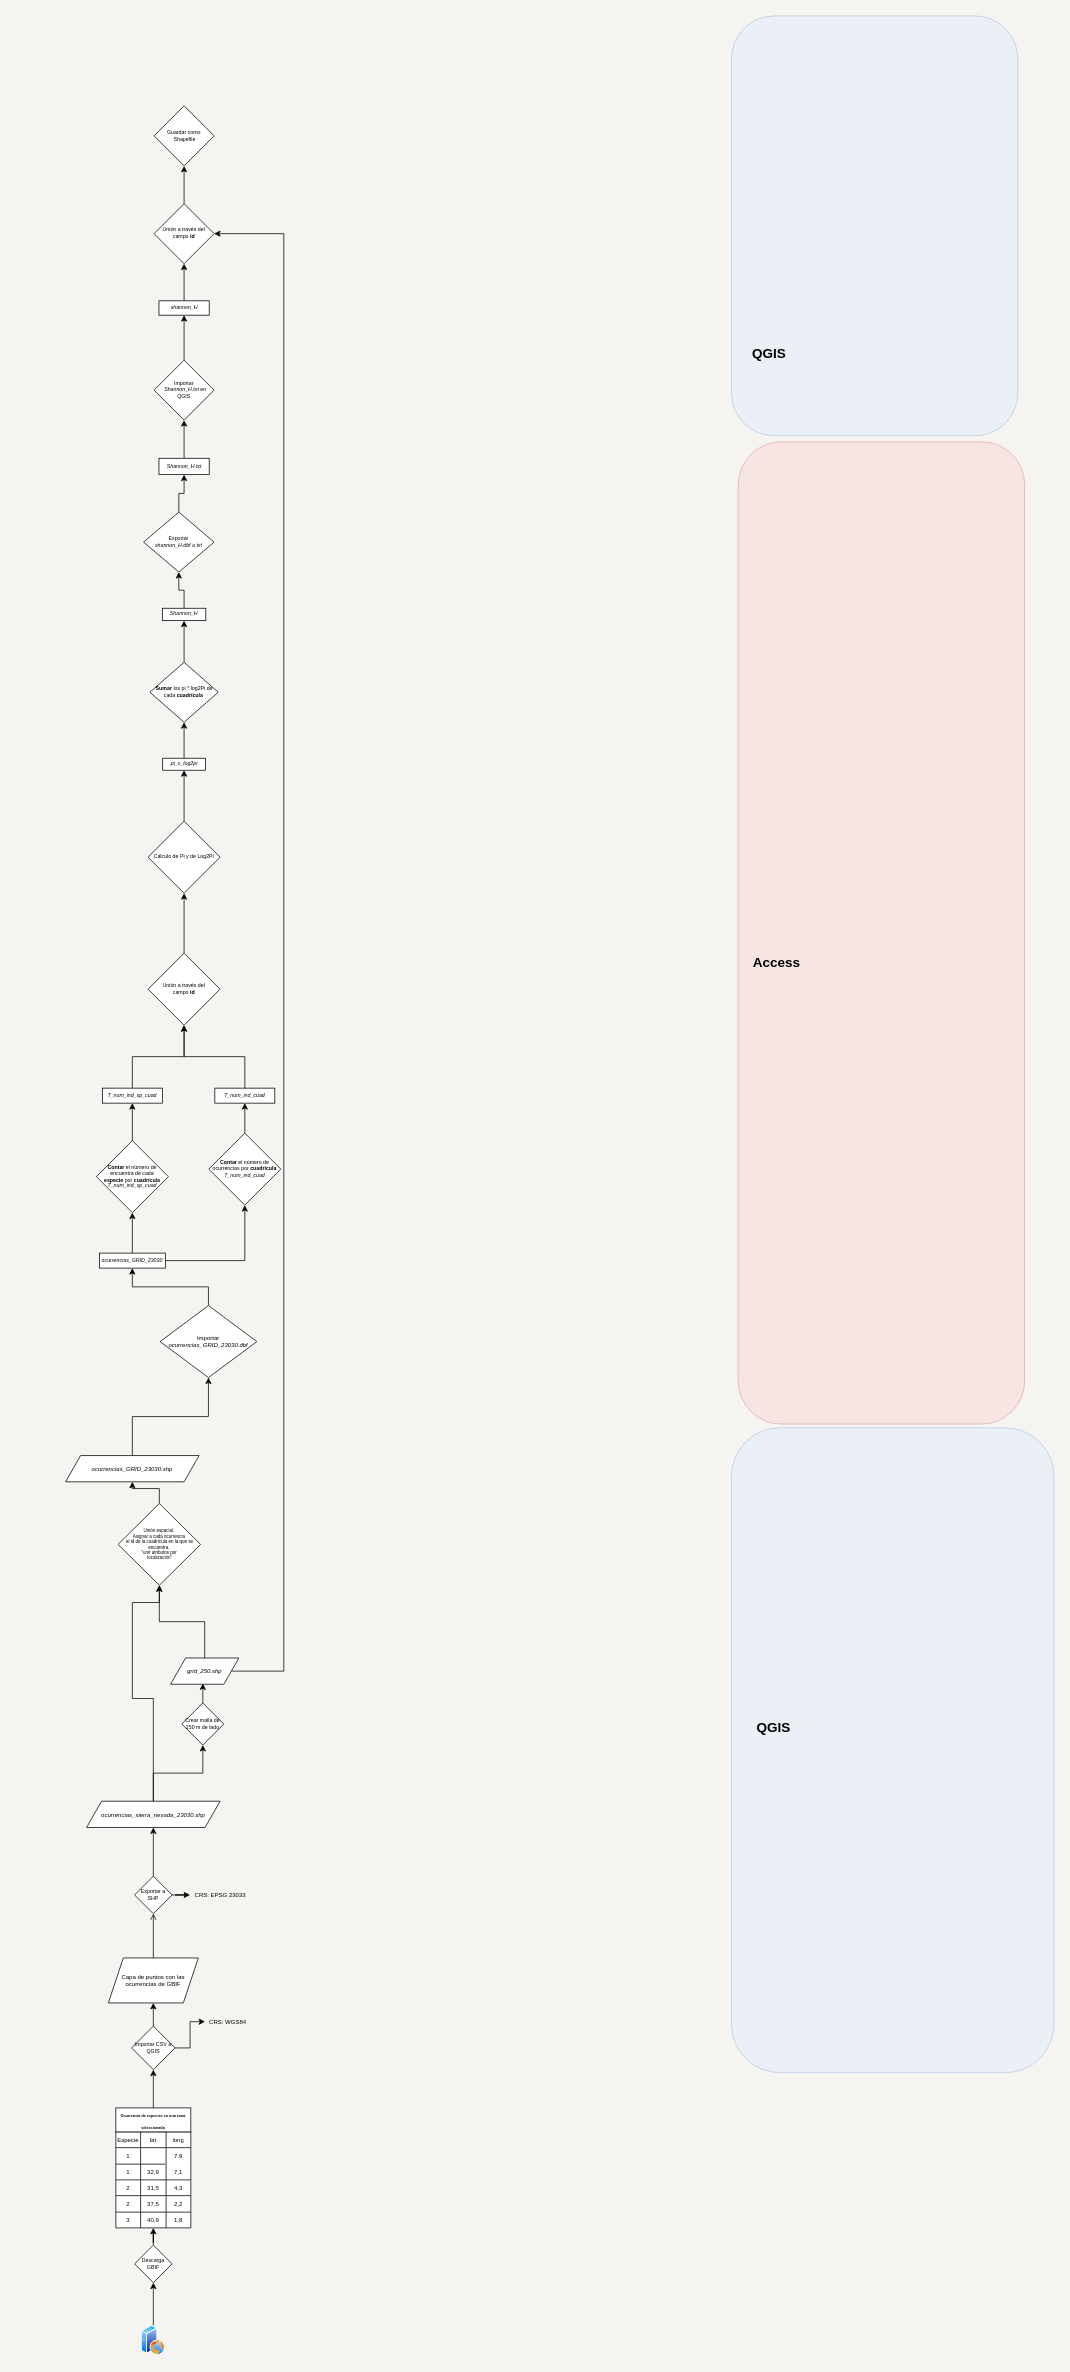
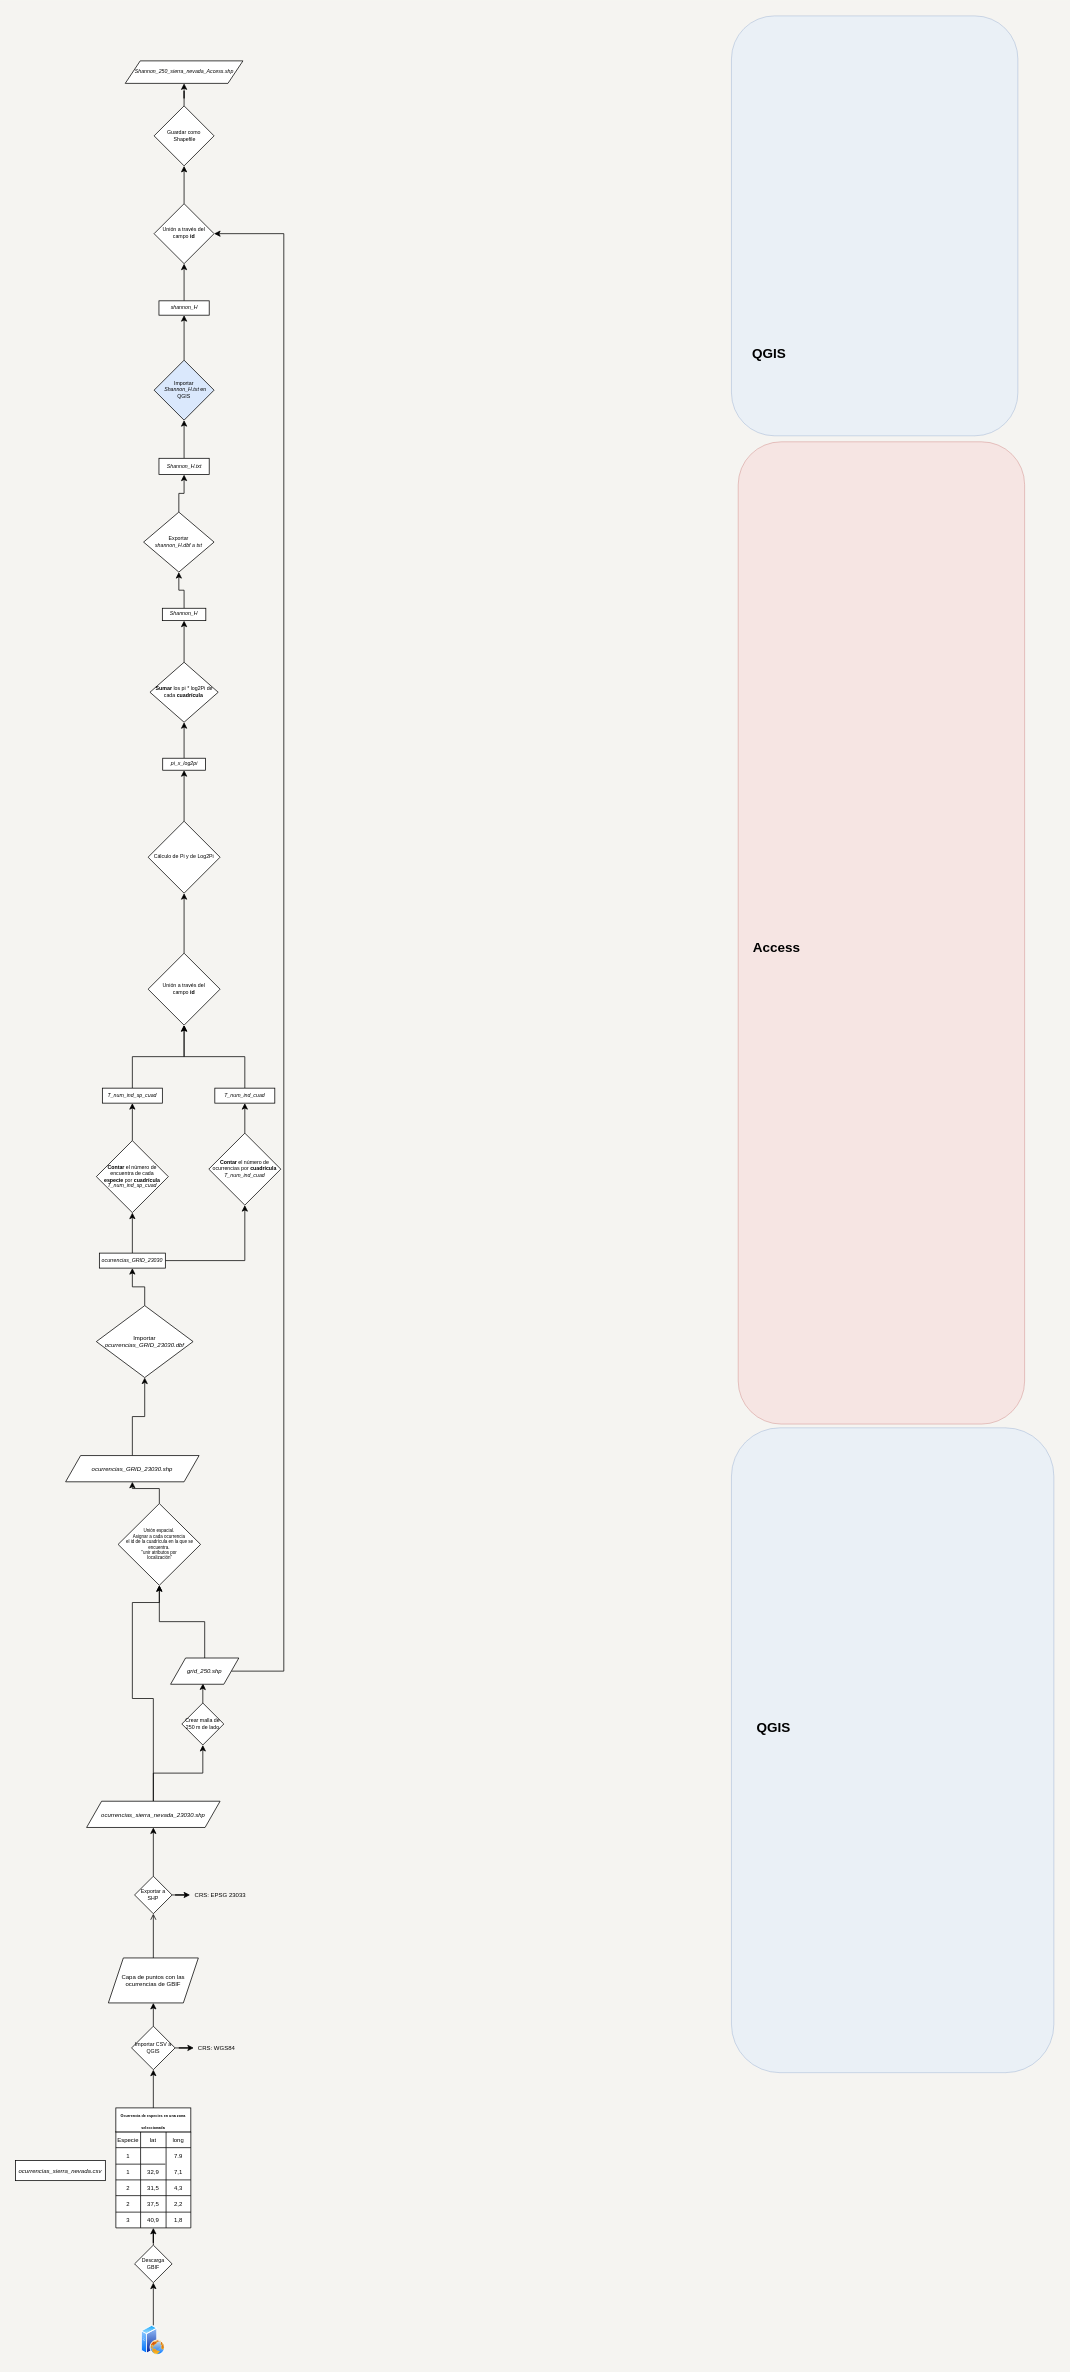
none -> (184, 72)
none -> (184, 94)
(184, 390) -> (184, 390)
(777, 963) -> (777, 948)
(209, 1341) -> (145, 1341)
(228, 2022) -> (216, 2048)
none -> (60, 2171)
